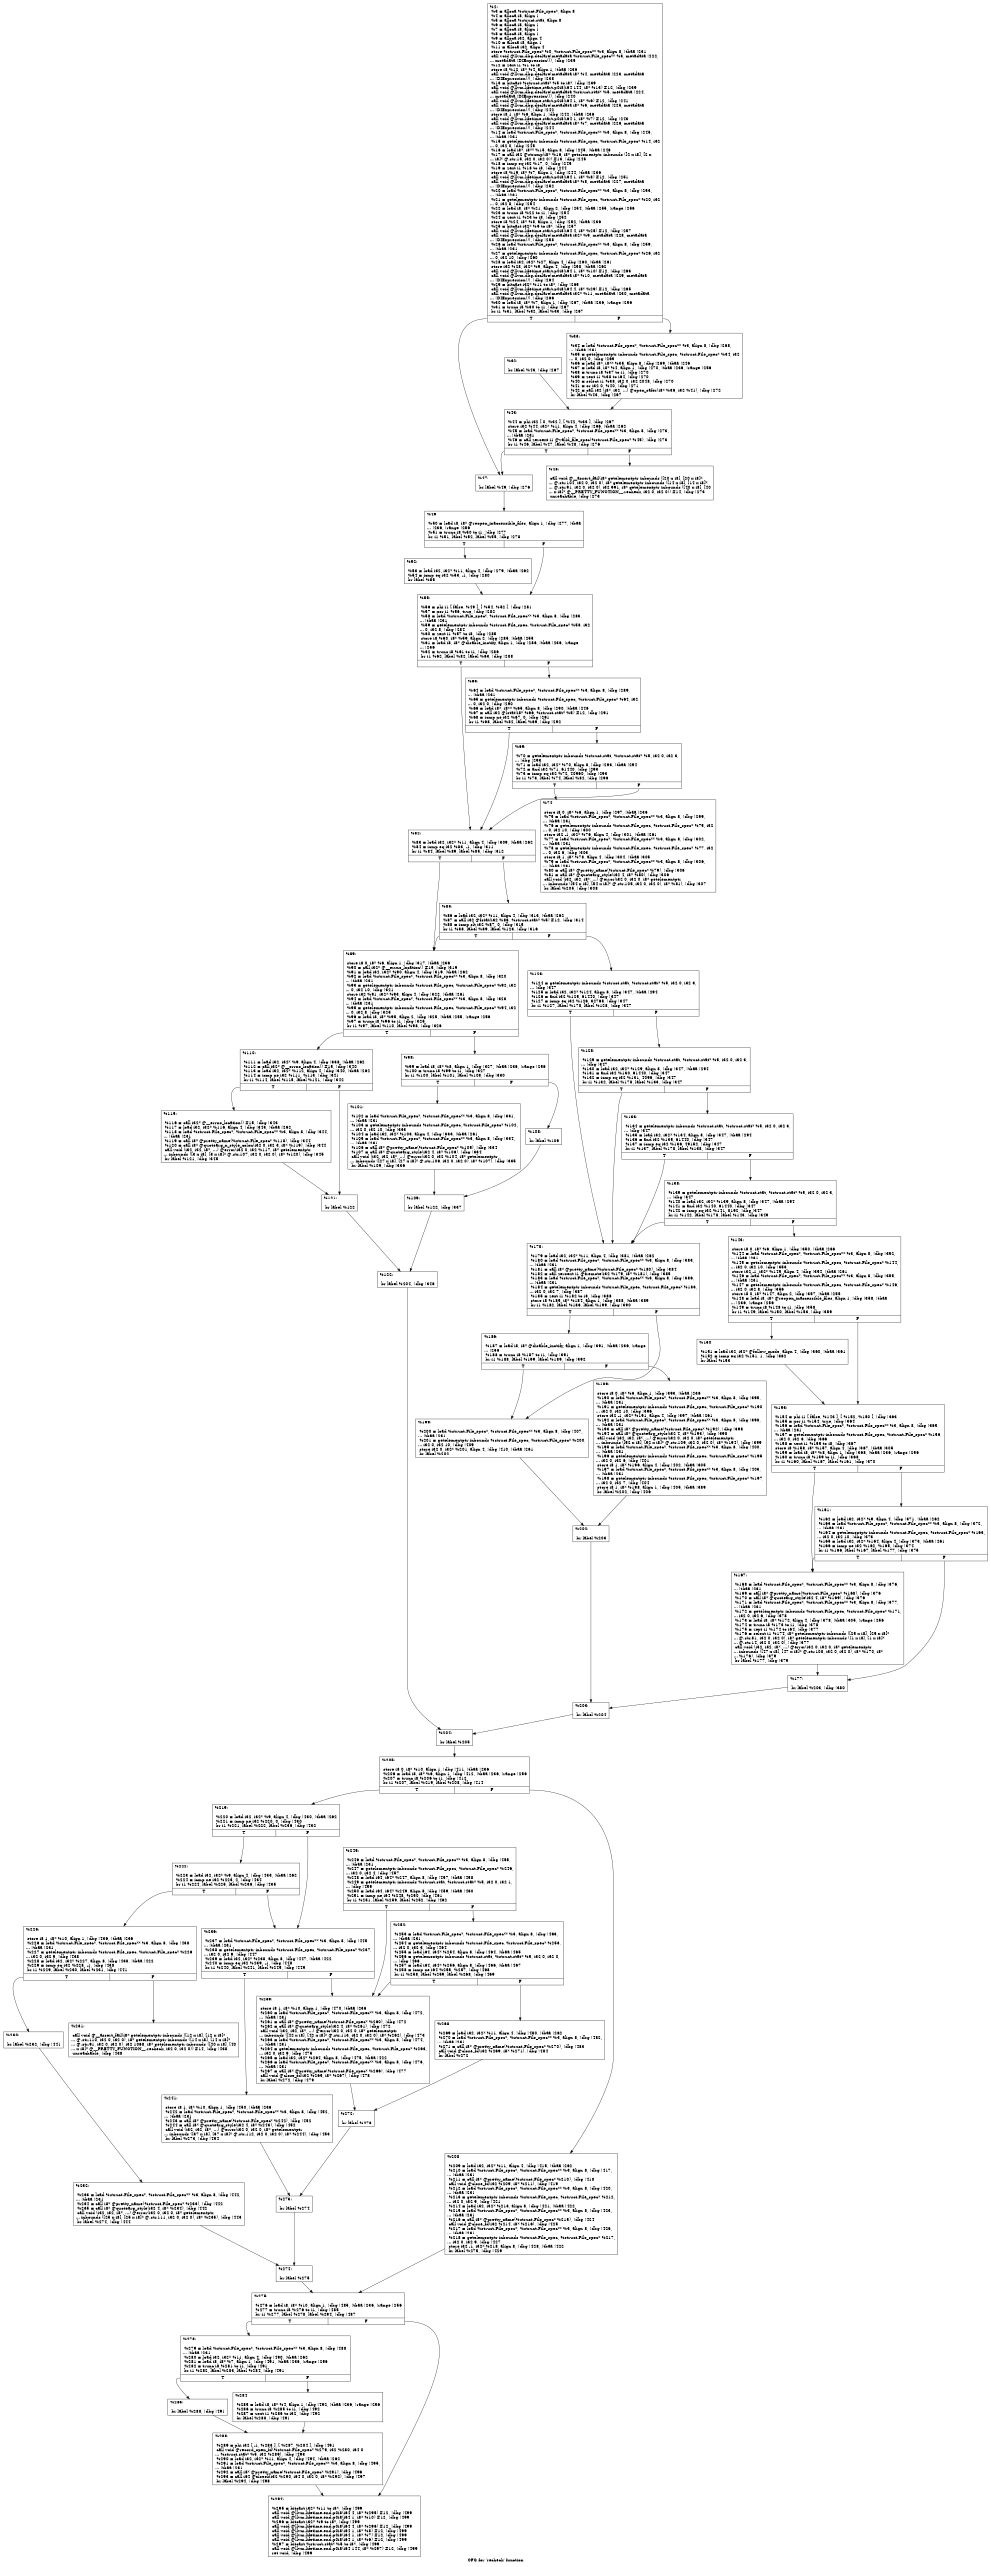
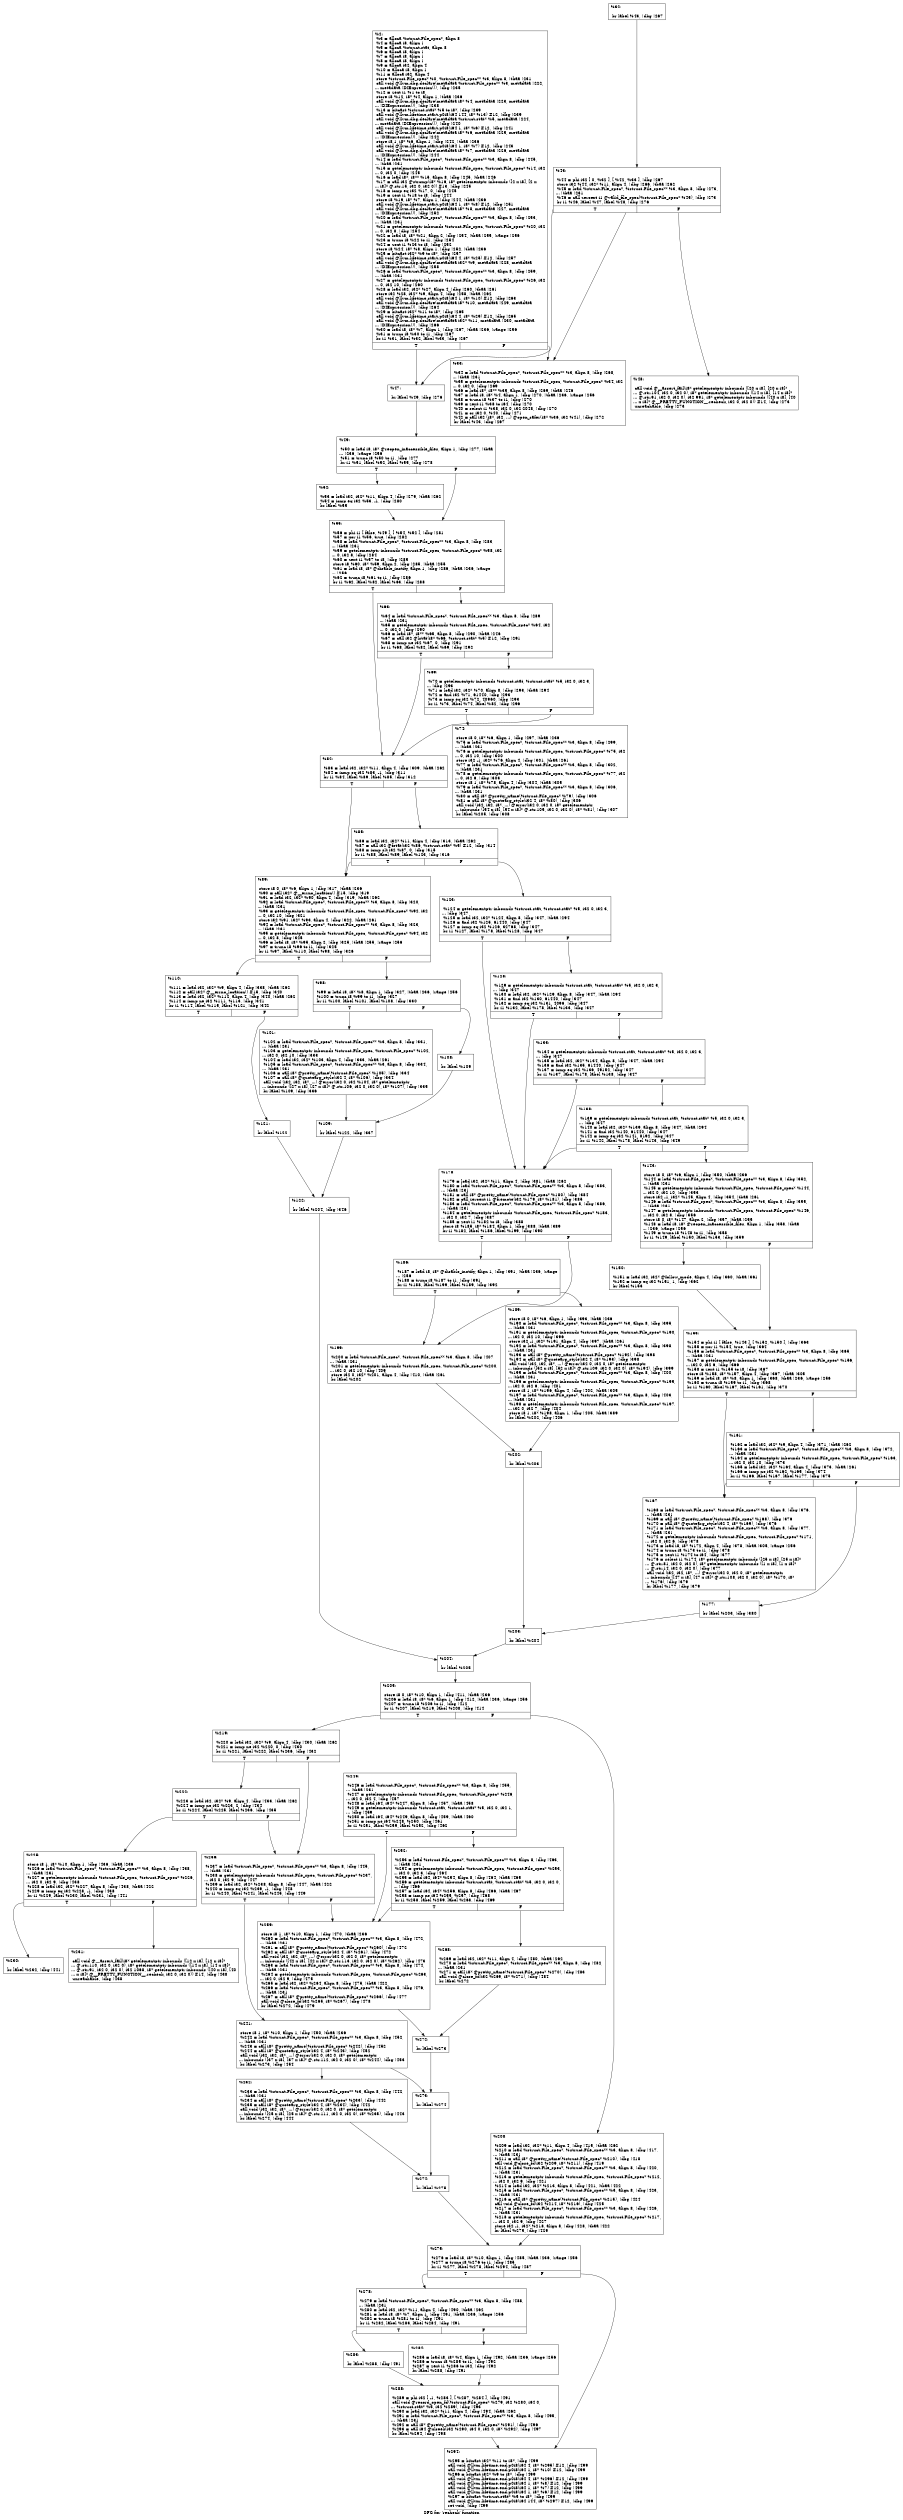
(617, 403) -> (590, 285)
(246, 1137) -> none
(89, 2114) -> (322, 2072)
